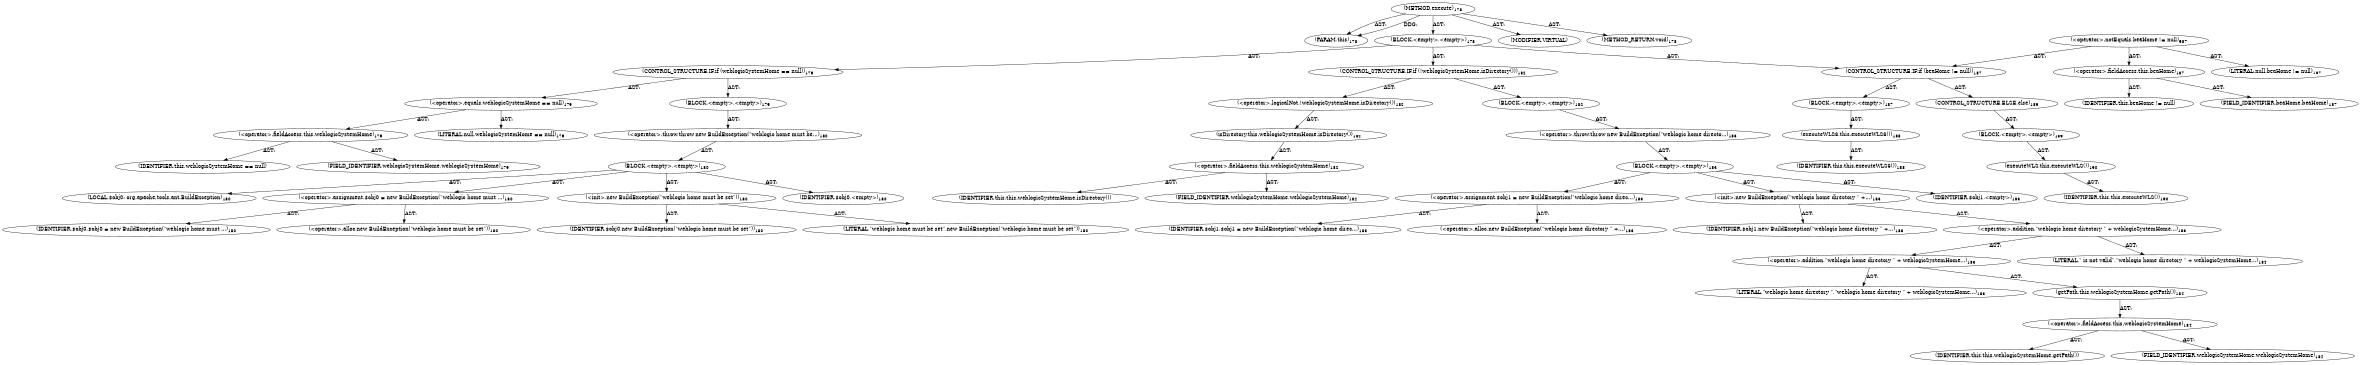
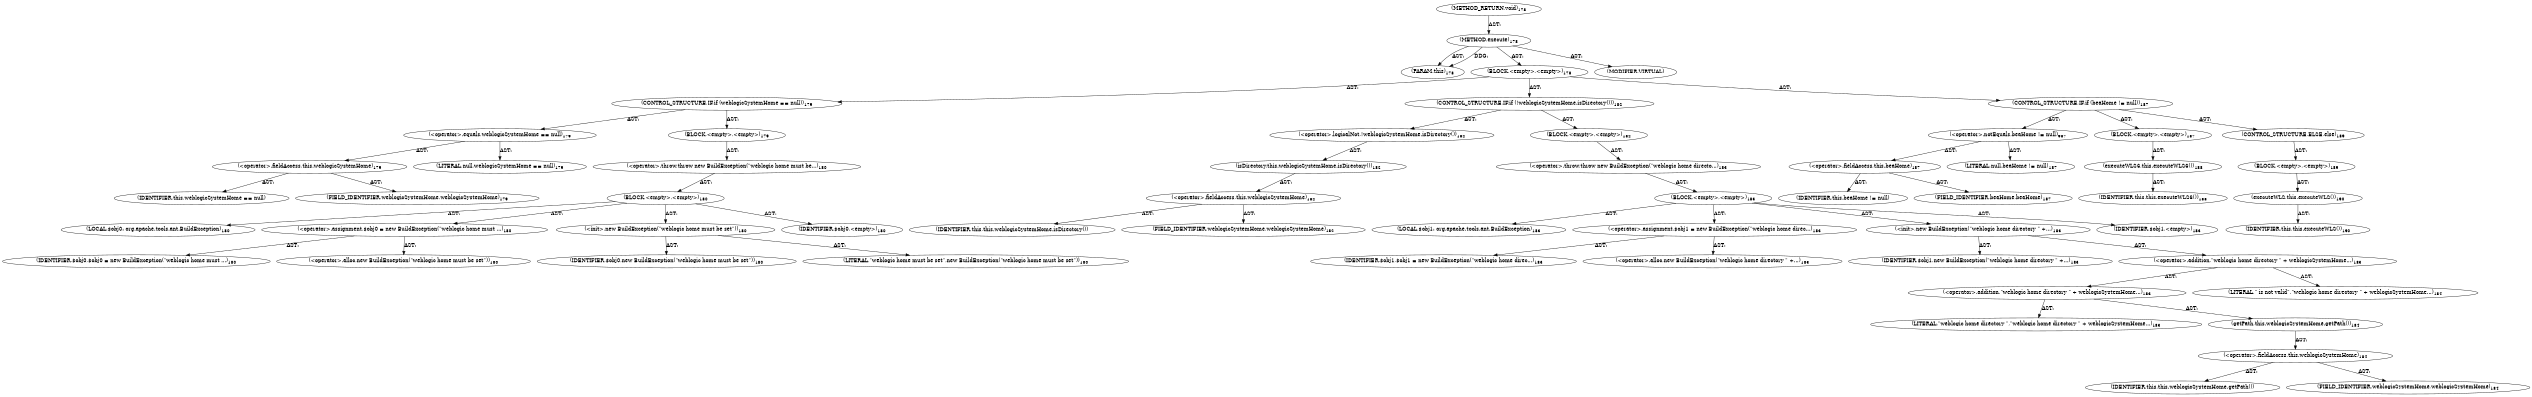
(1533, 24) -> (1489, 23)
(2024, 56) -> (2046, 119)
none -> (1469, 230)
